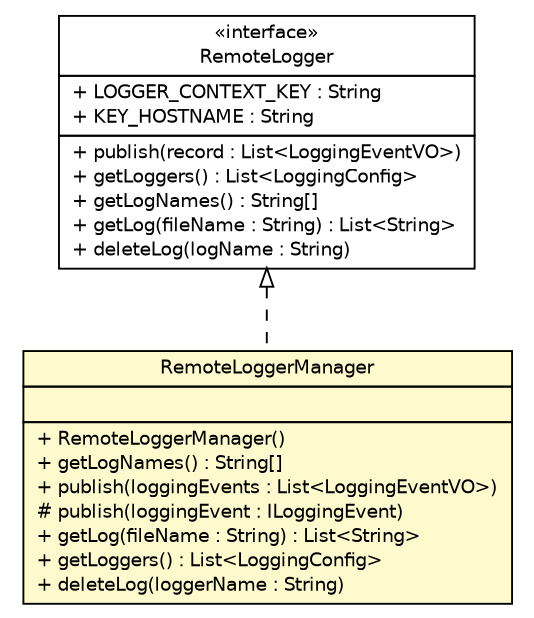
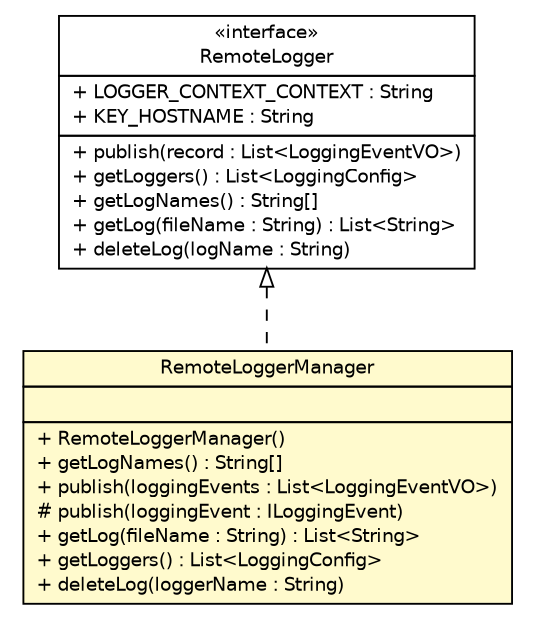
(227, 93) -> (253, 93)
